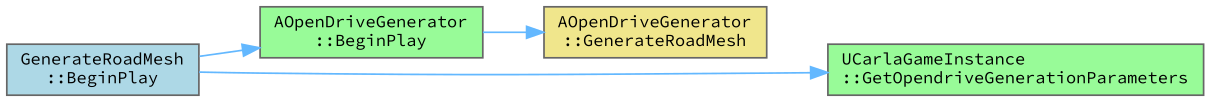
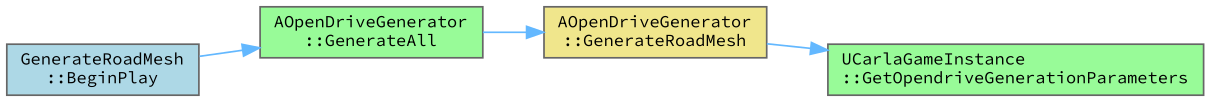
(371, 32) -> (371, 32)
(505, 75) -> (789, 46)
